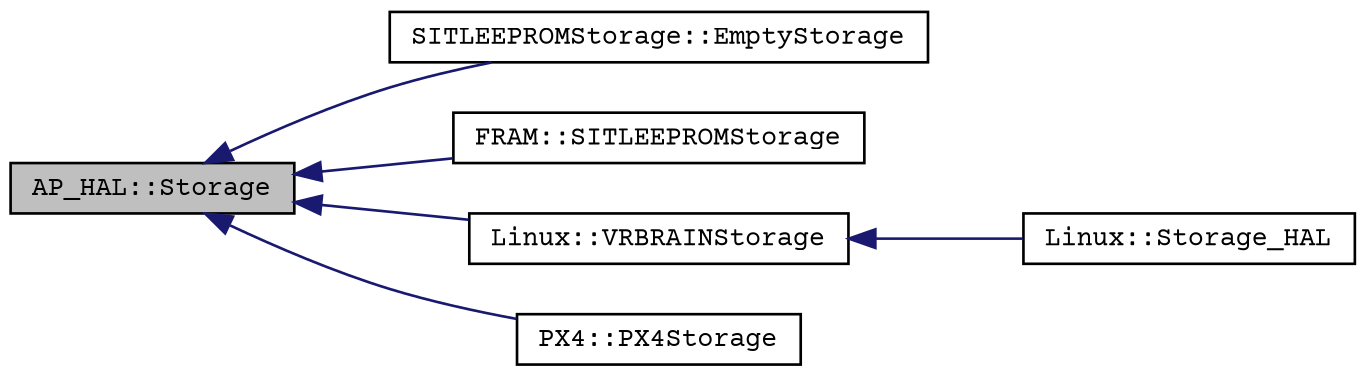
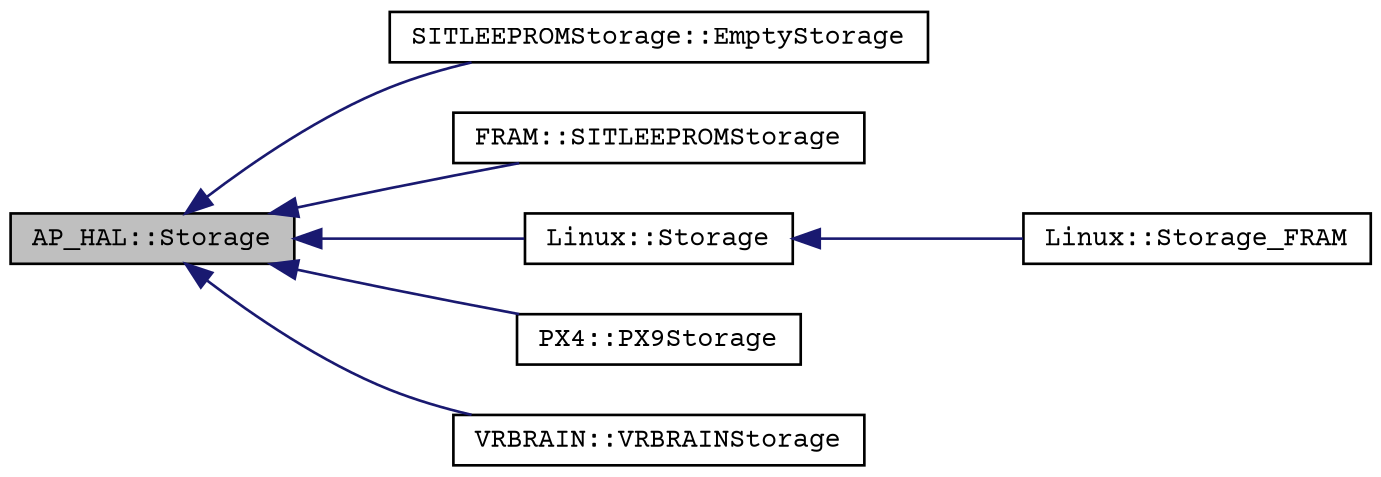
(659, 239) -> (659, 239)
(1189, 239) -> (1197, 239)
(659, 339) -> (659, 339)
none -> (659, 440)
